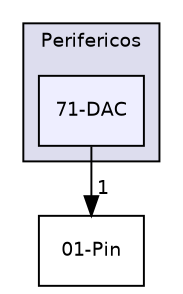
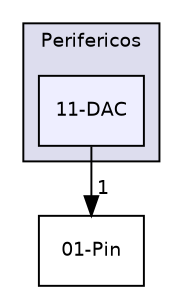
(91, 111) -> (91, 111)
